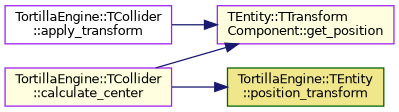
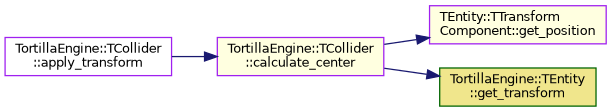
(188, 25) -> (188, 57)
(306, 87) -> (518, 87)
